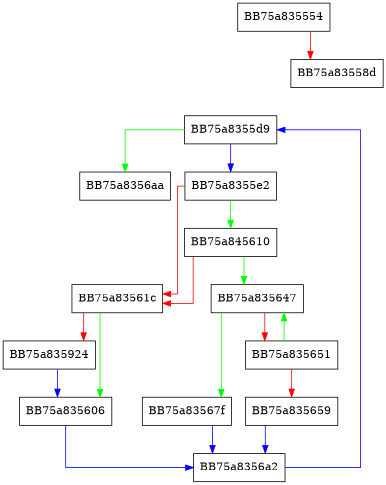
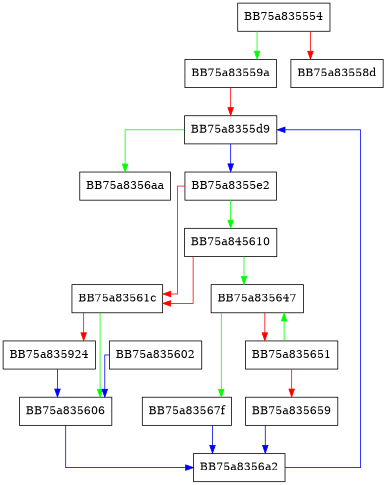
none -> (231, 74)
none -> (156, 355)
